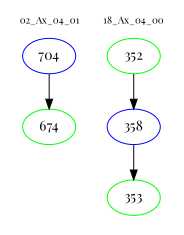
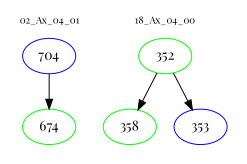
(134, 127) -> (130, 127)
(134, 157) -> (181, 87)
(134, 198) -> (201, 127)
